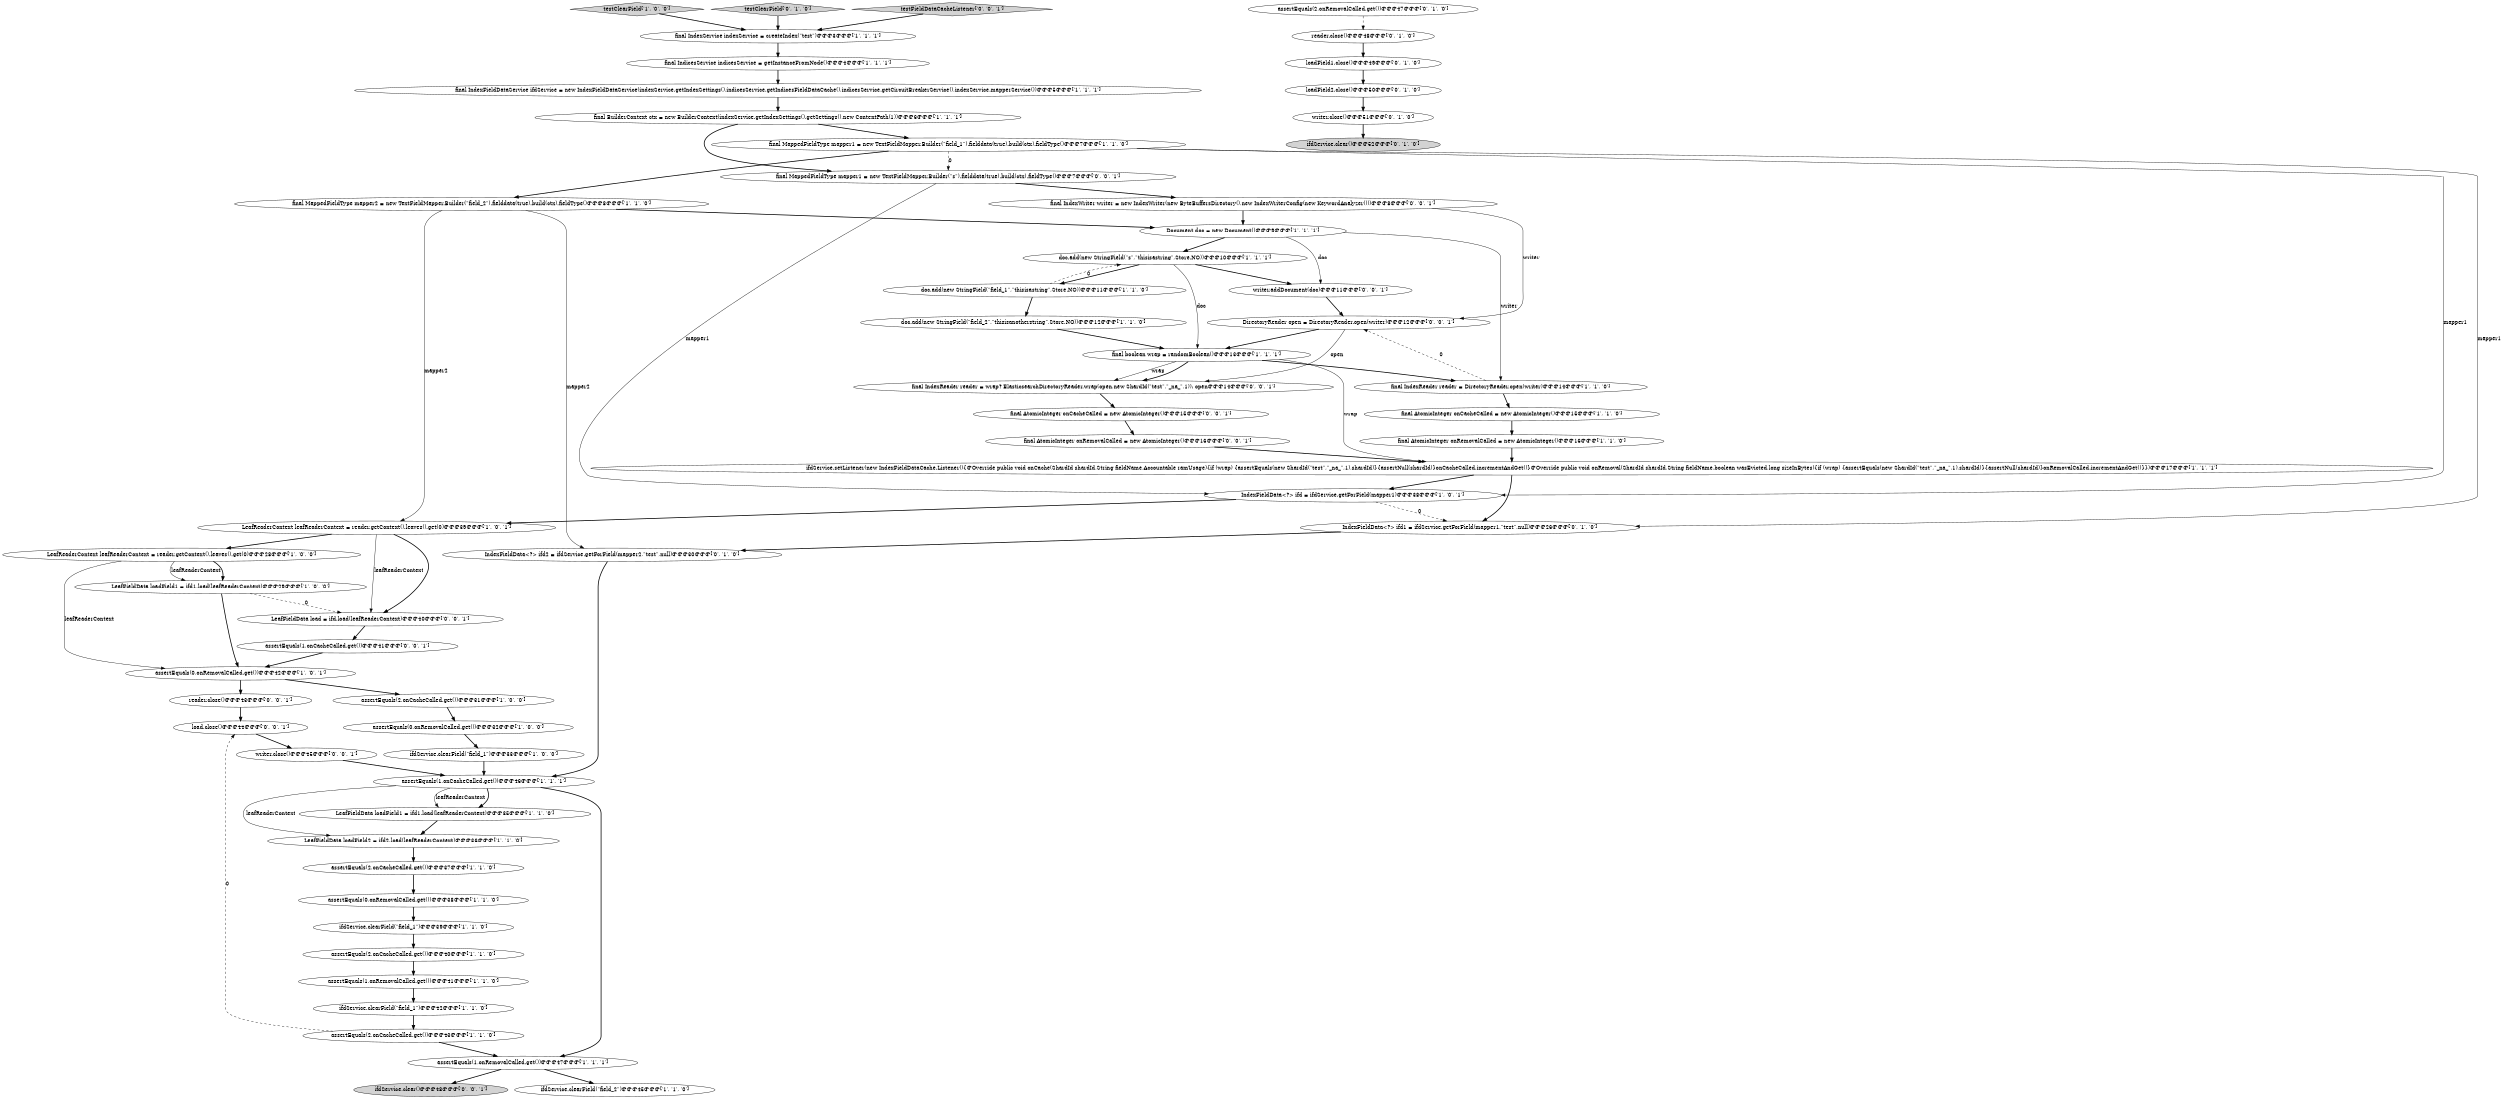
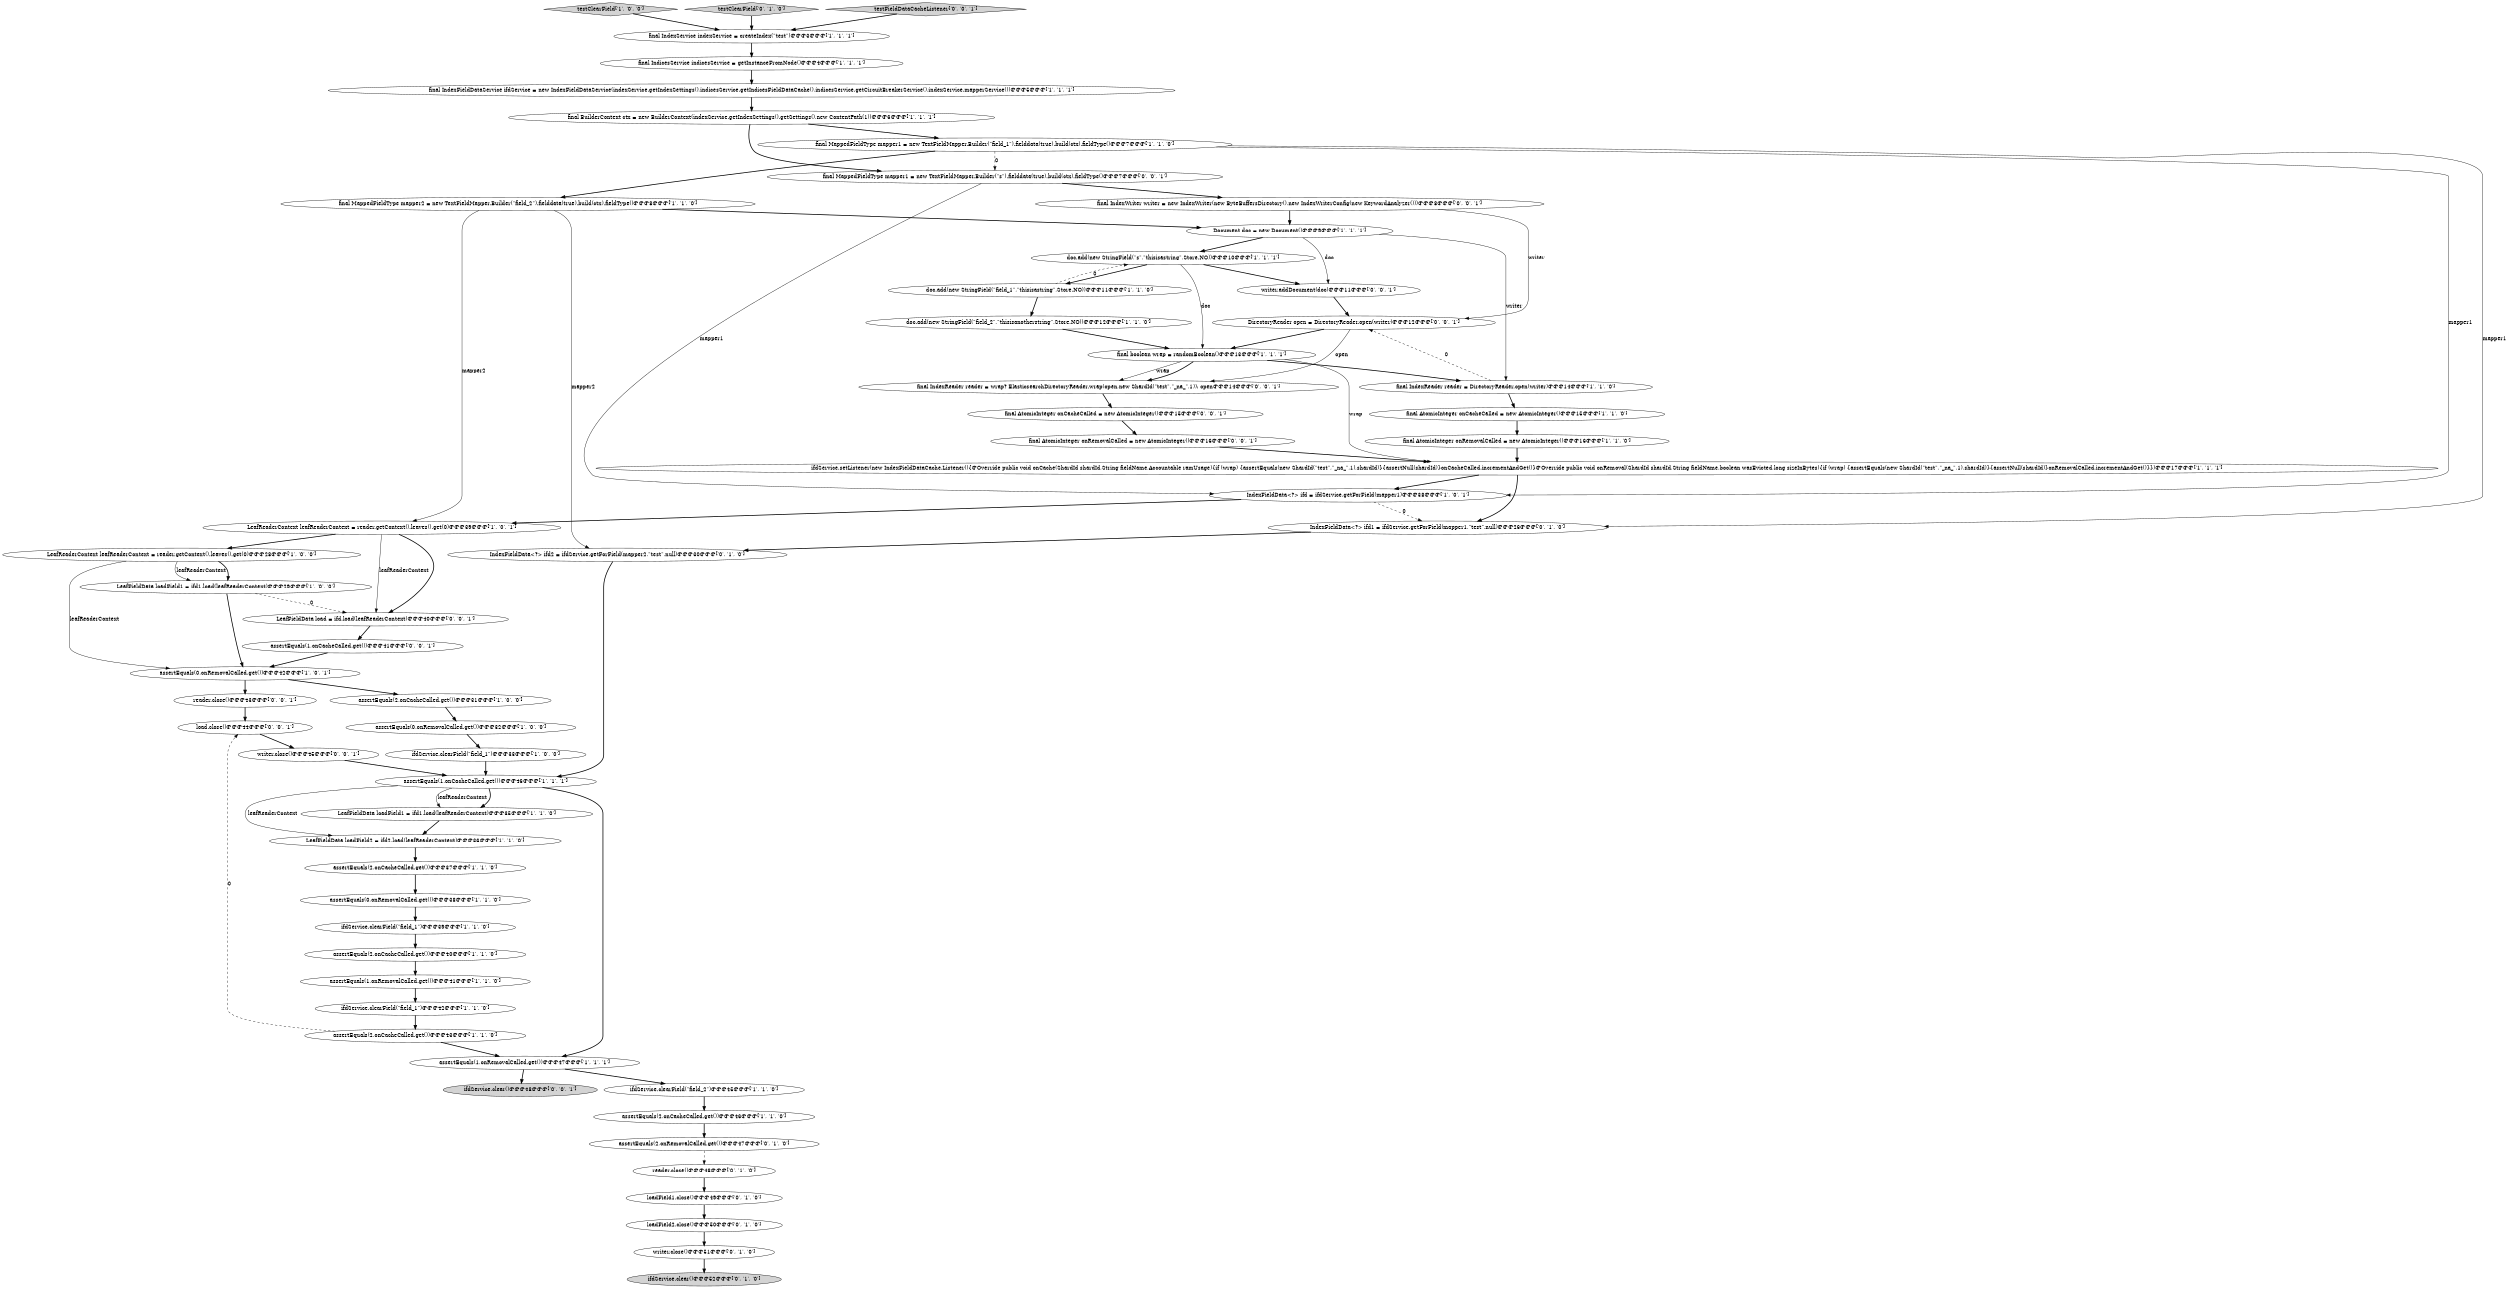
none -> (704, 1117)
